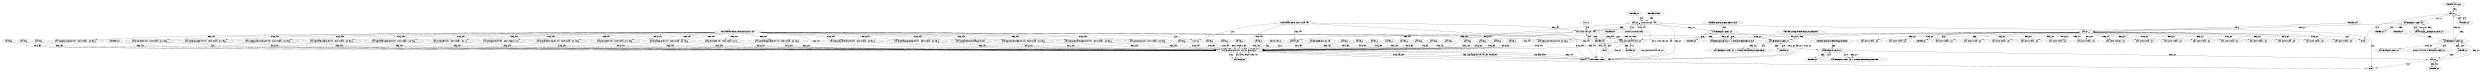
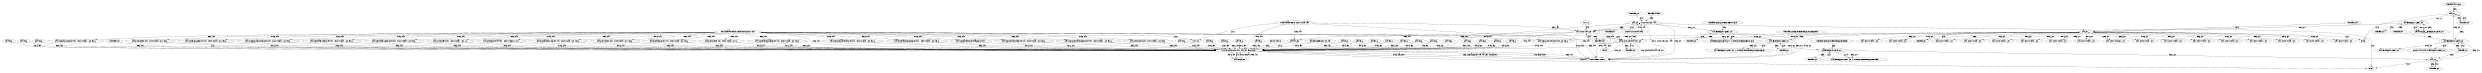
(1232, 55) -> (1232, 55)
